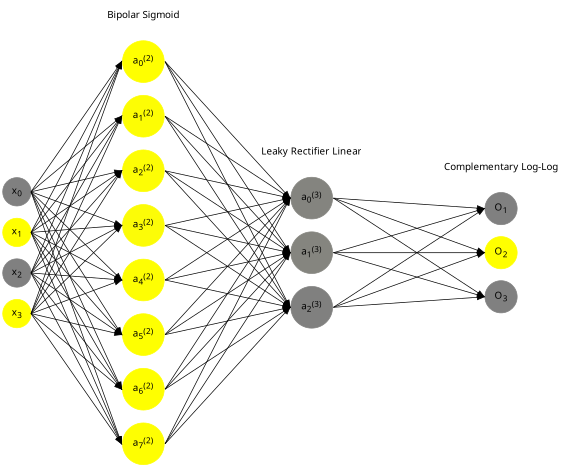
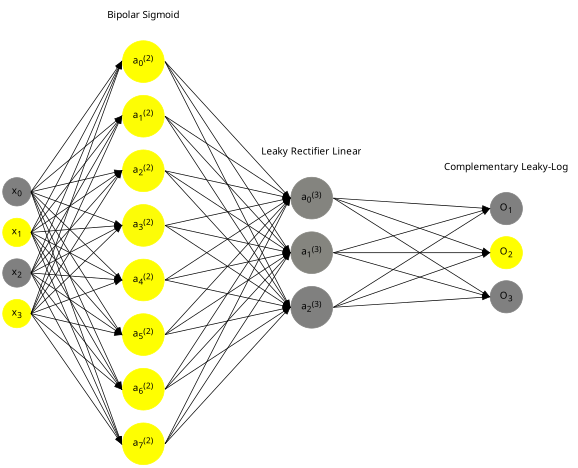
(501, 167) -> (506, 167)
